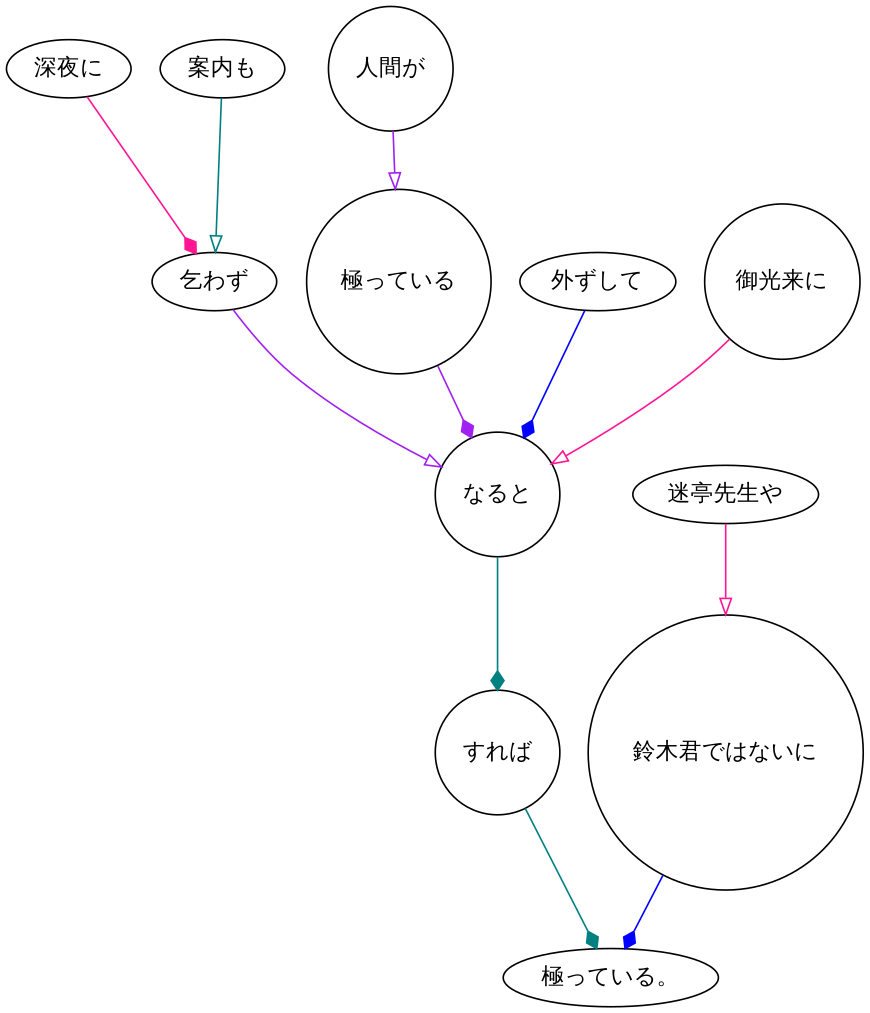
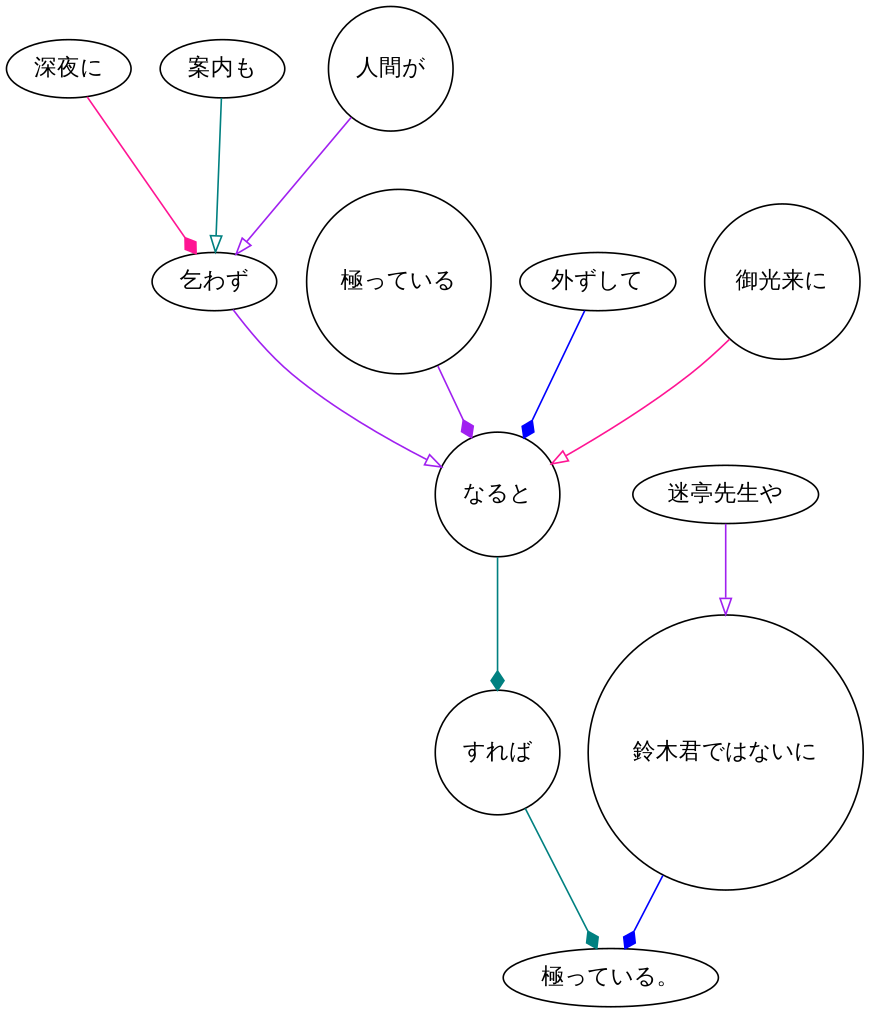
(394, 152) -> (299, 180)
(726, 561) -> (726, 561)
